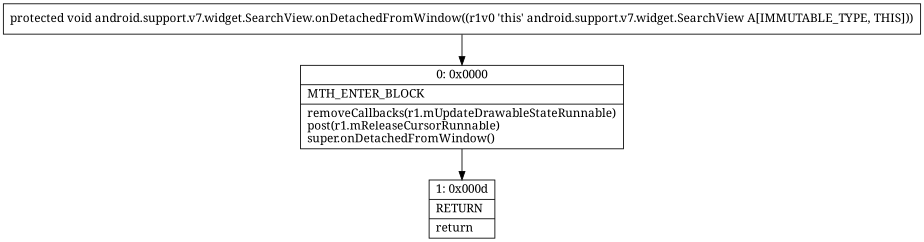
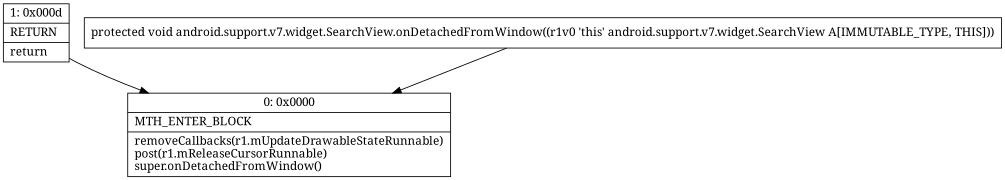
(462, 160) -> (104, 75)
